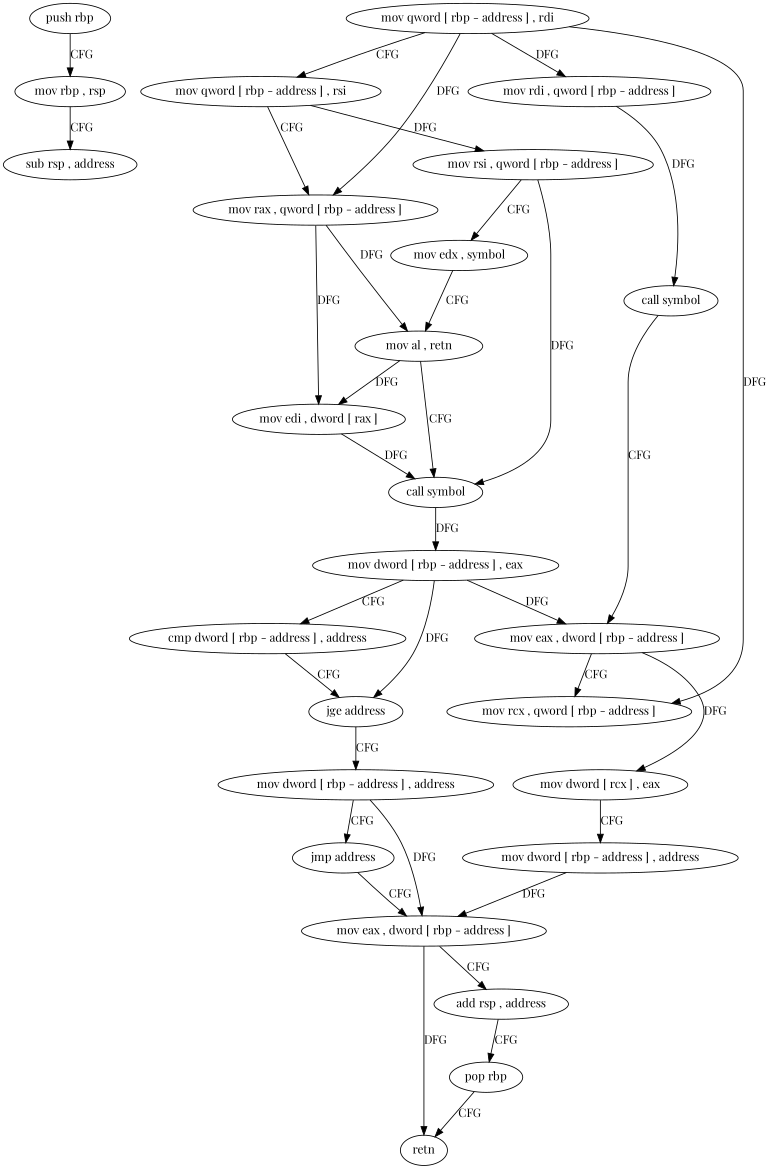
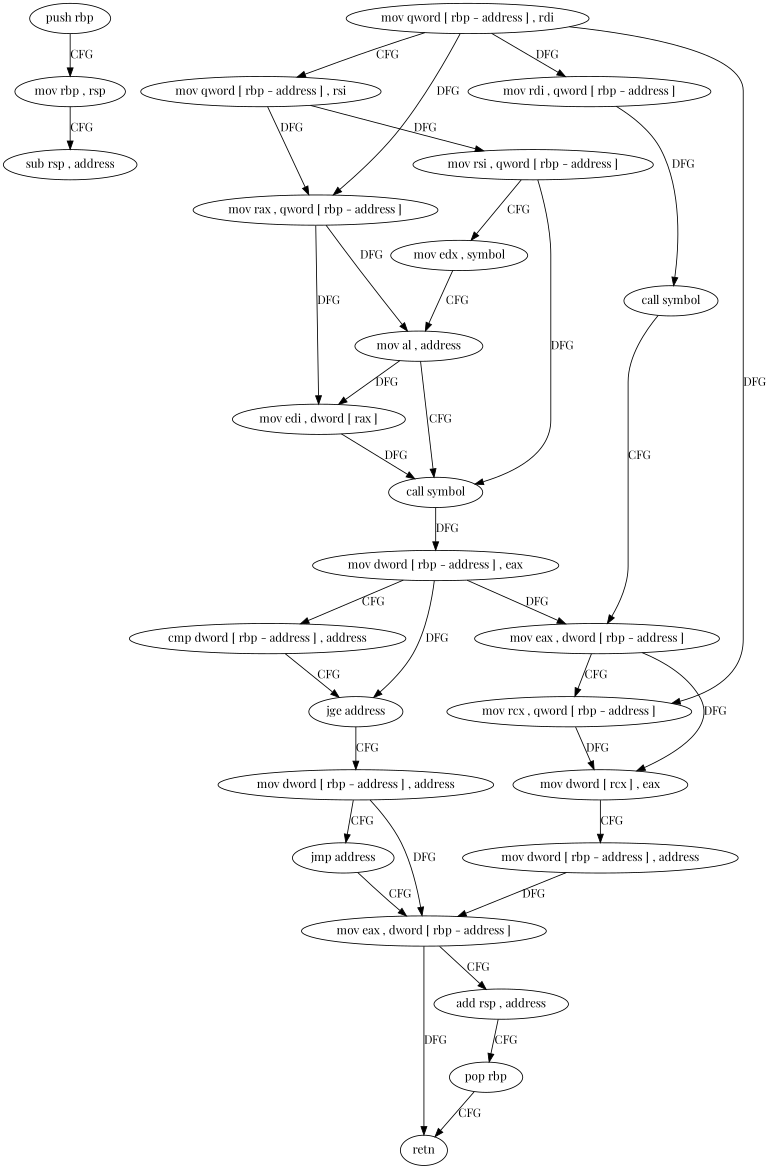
(292, 128) -> (292, 128)
(419, 346) -> (419, 346)
none -> (583, 744)
